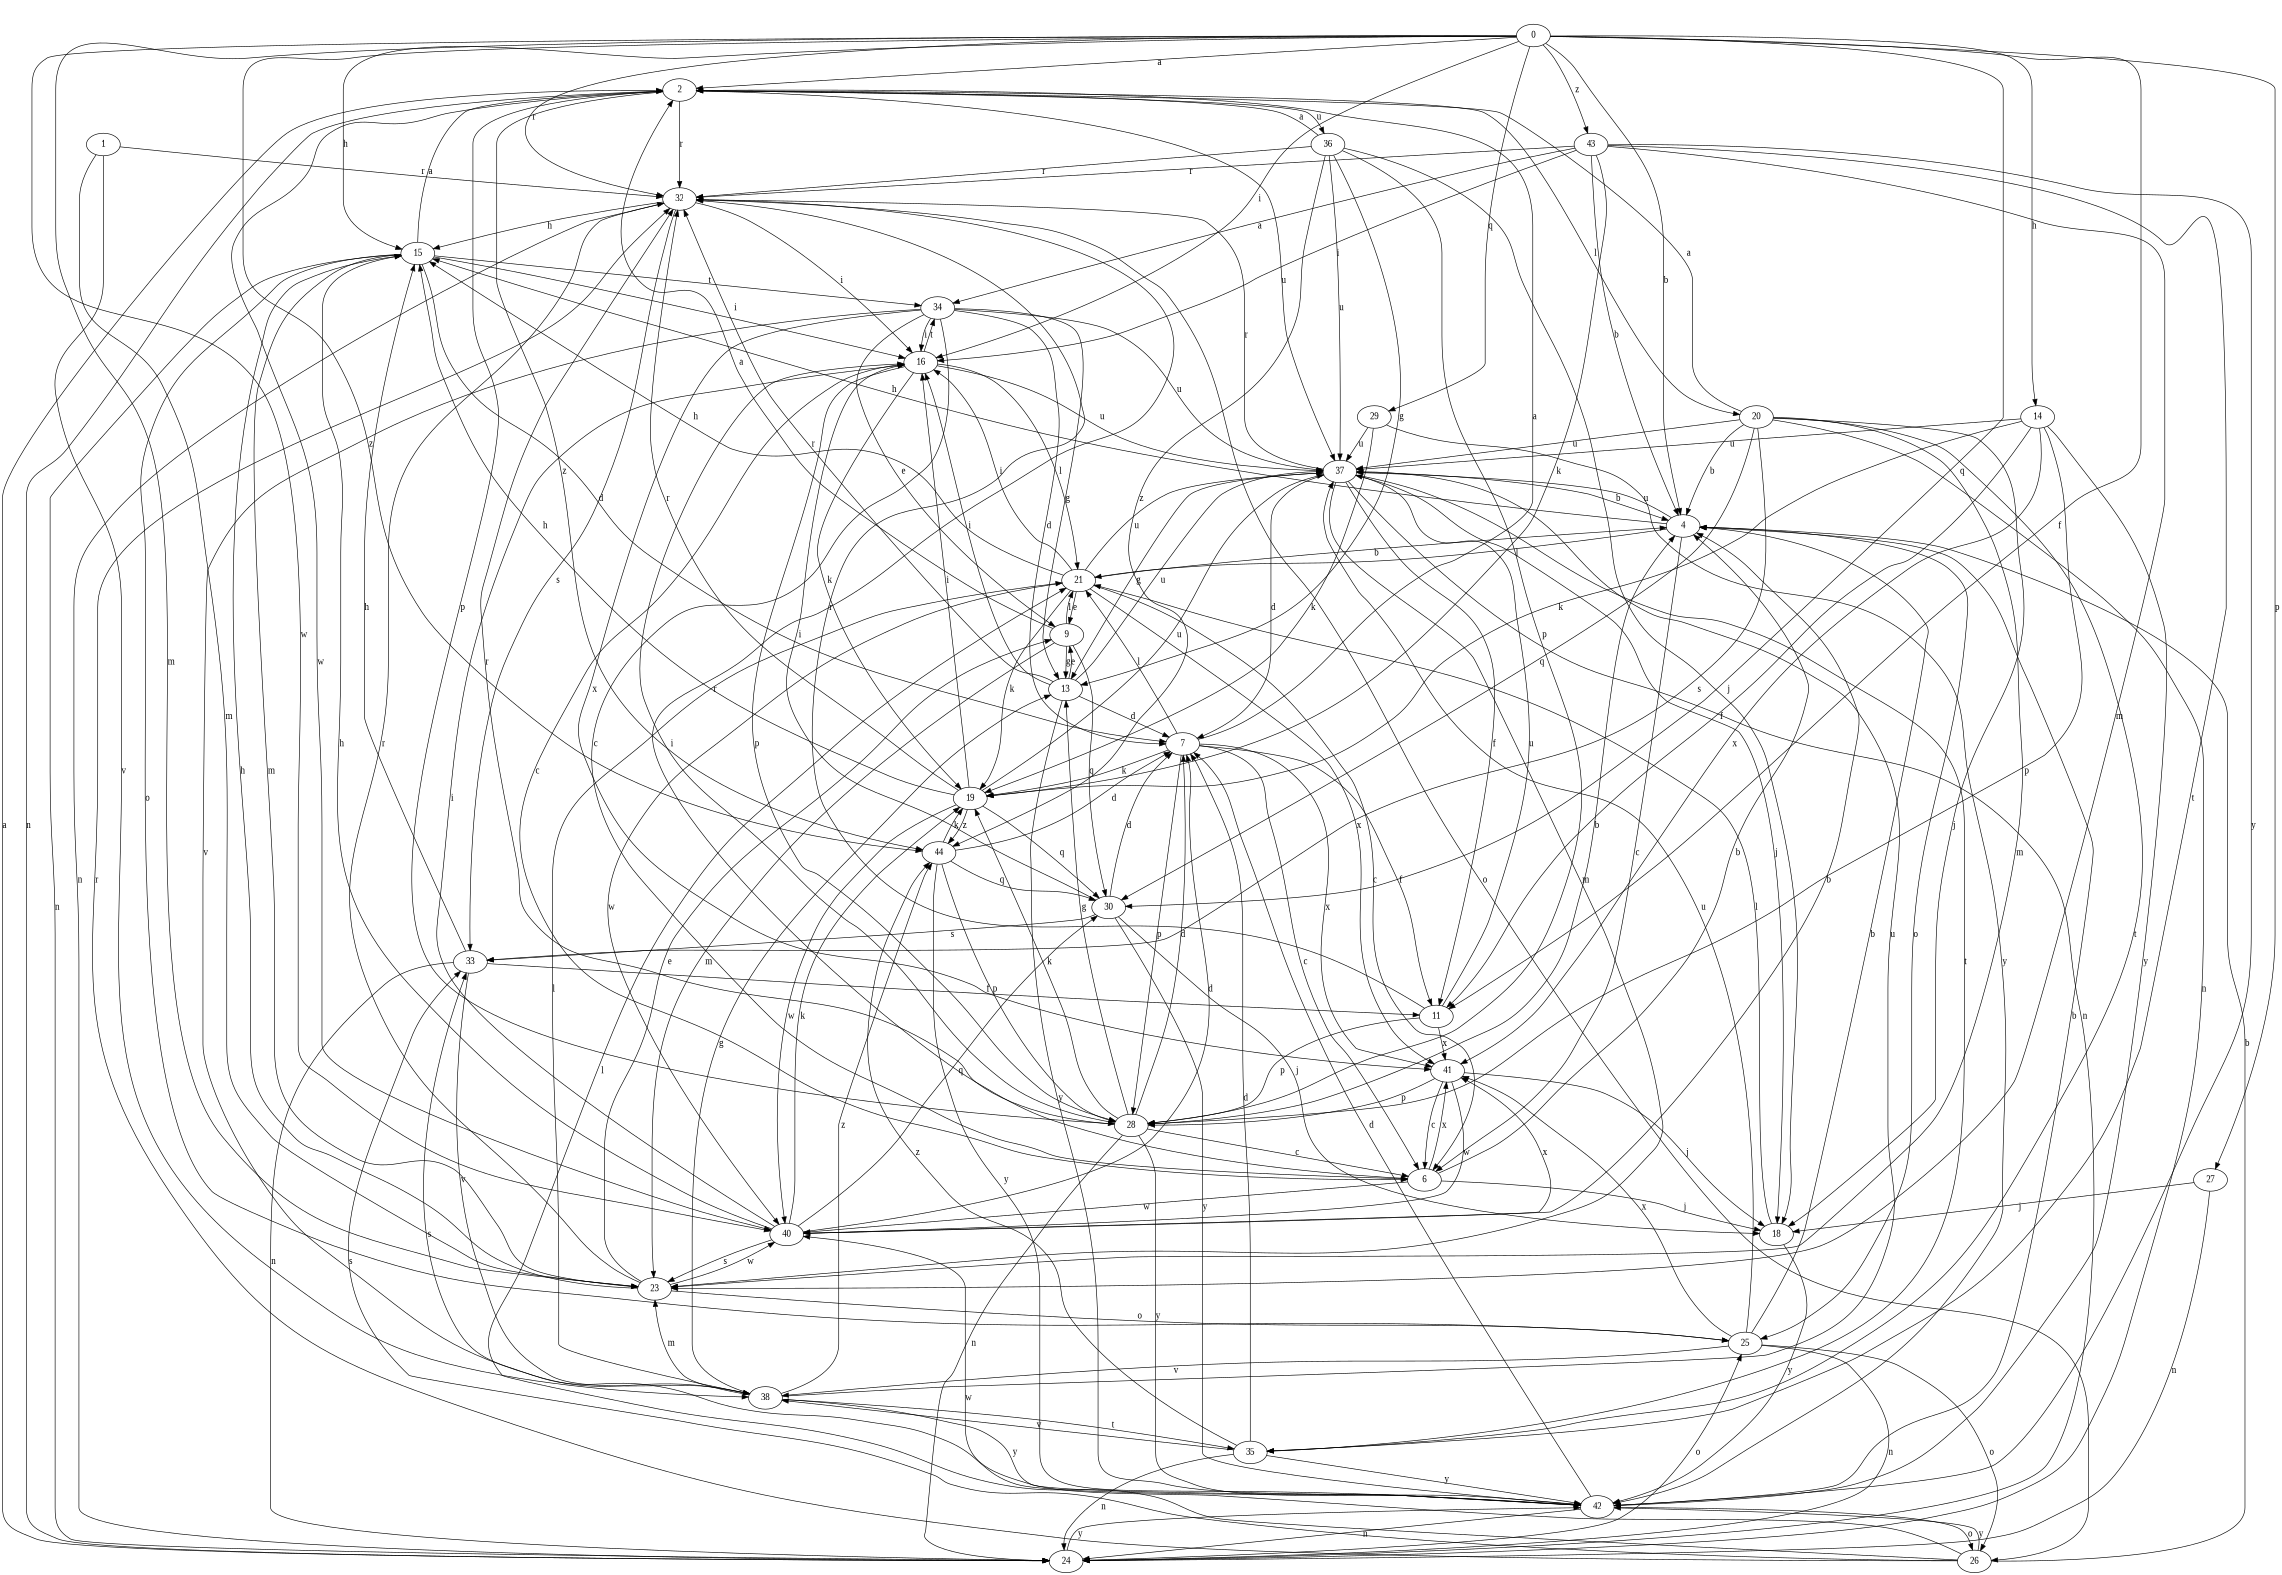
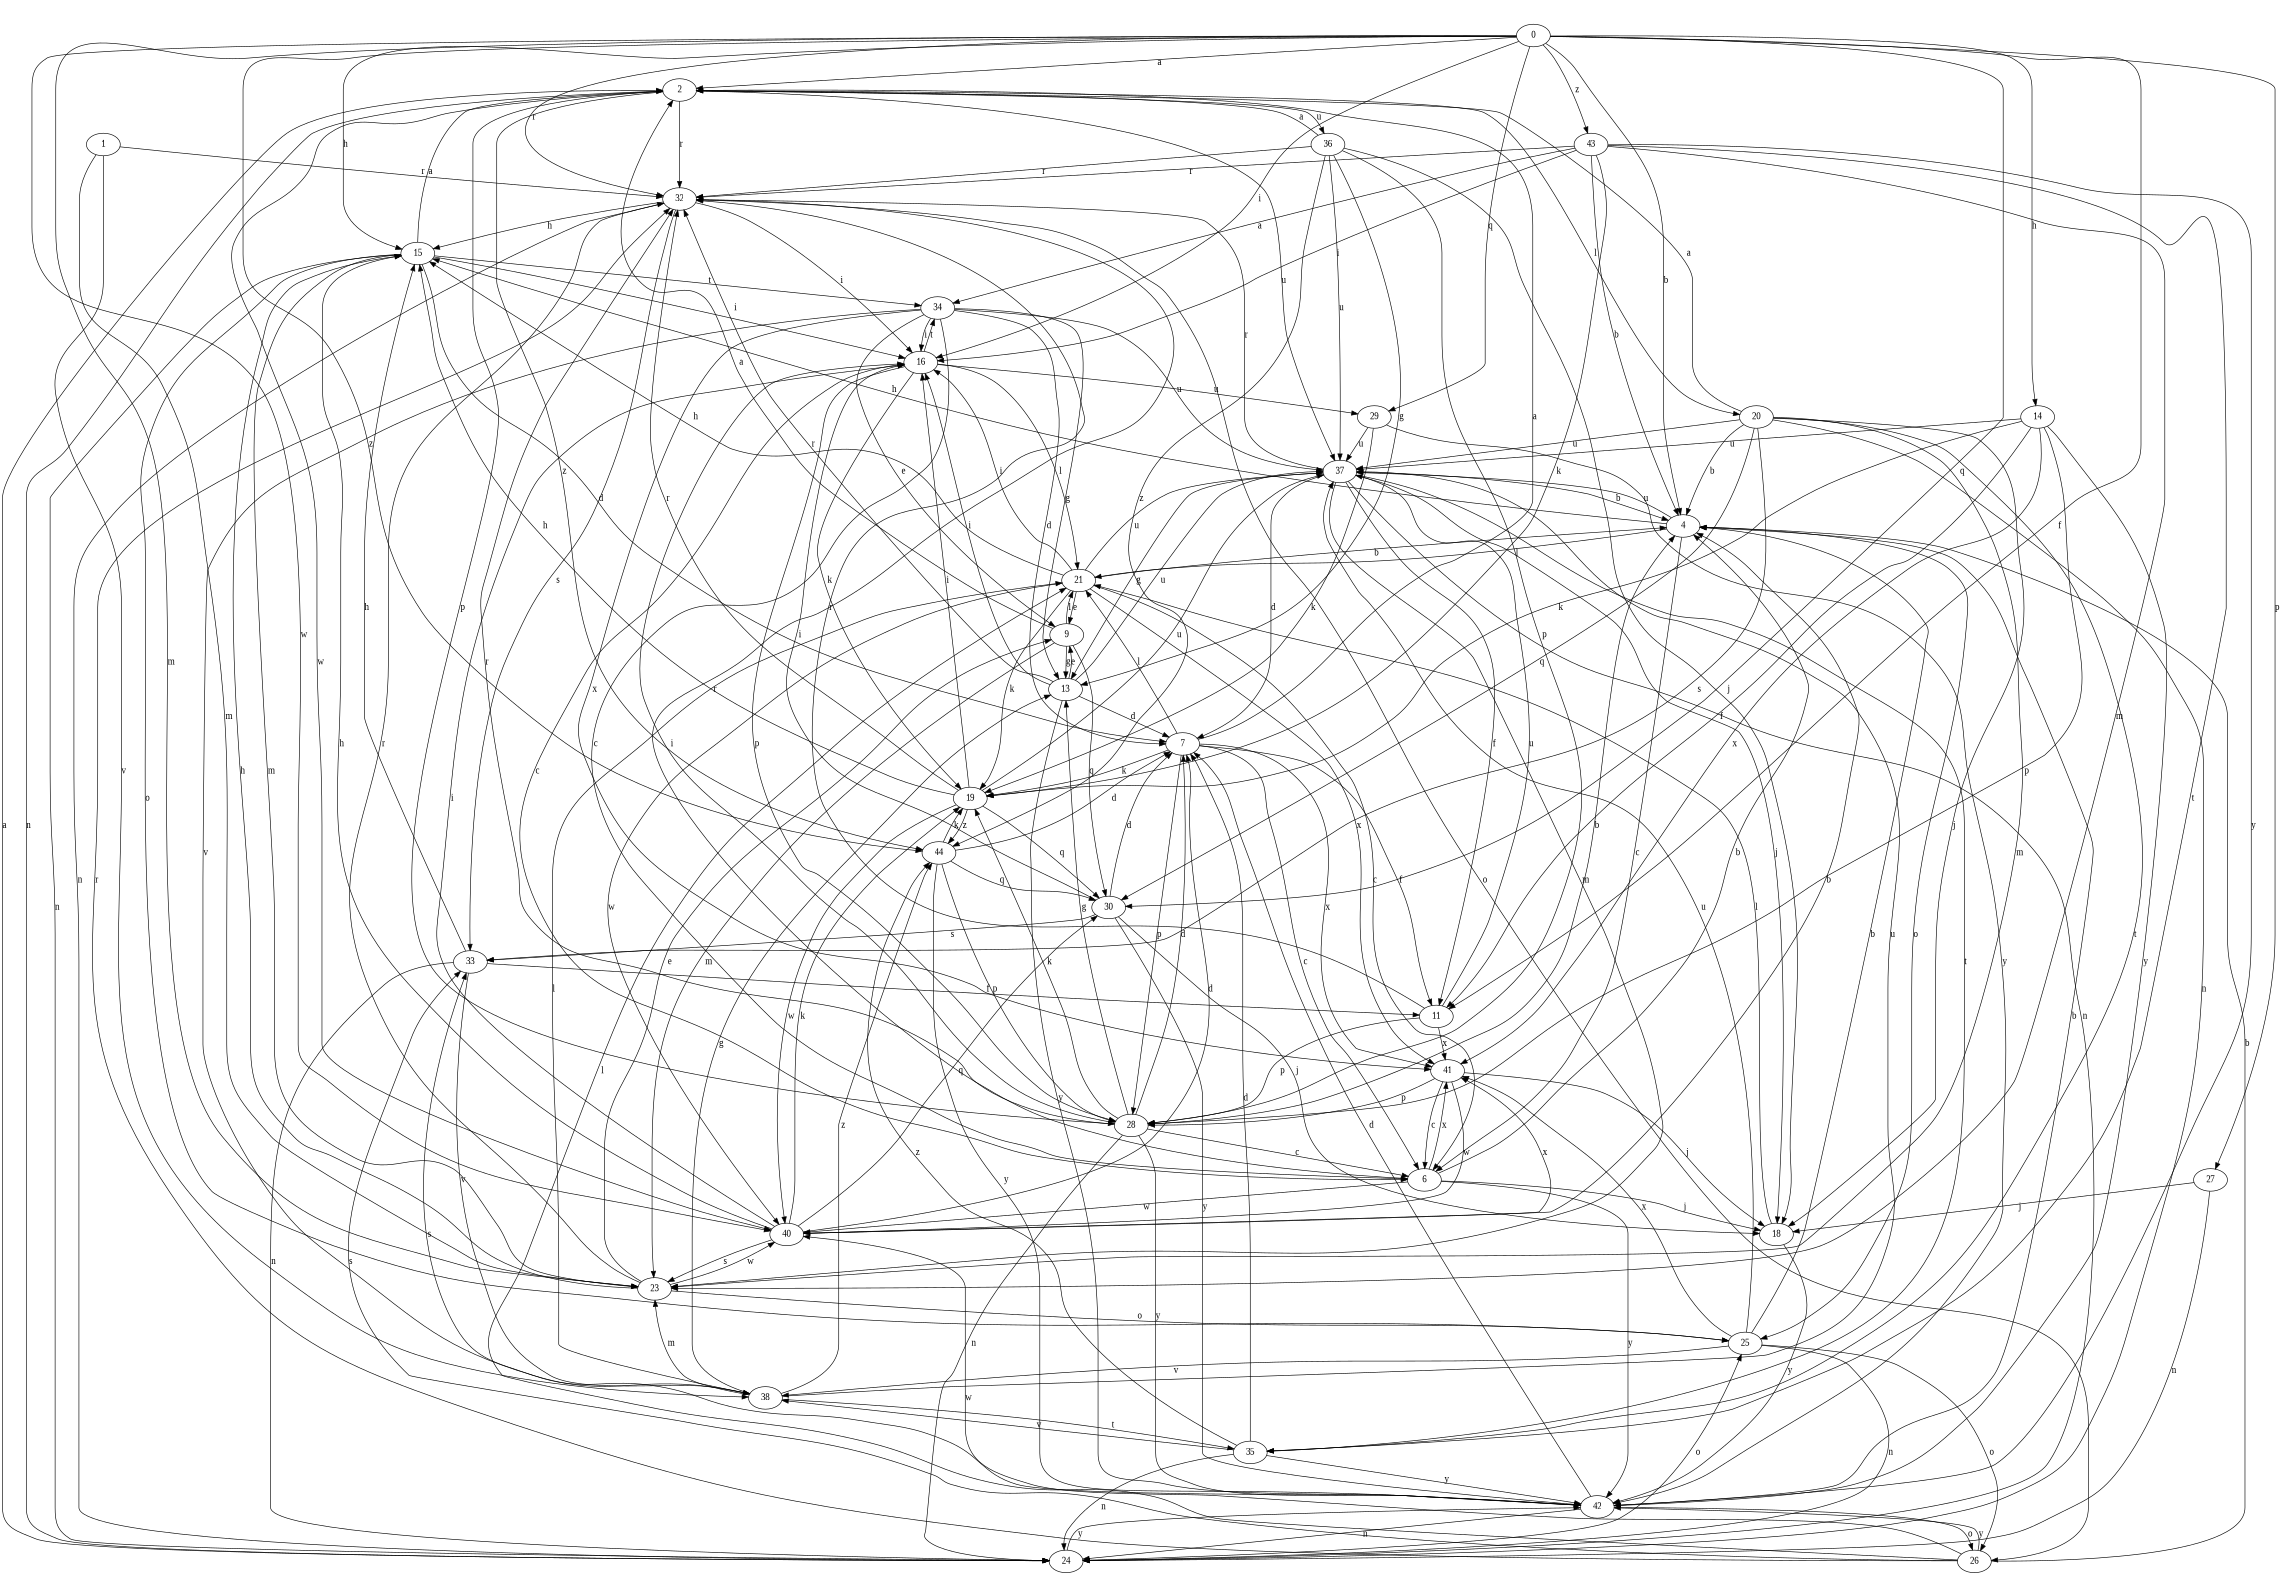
(1121, 438) -> (1145, 385)
(1012, 1461) -> (1628, 1265)
